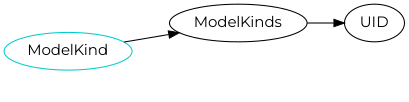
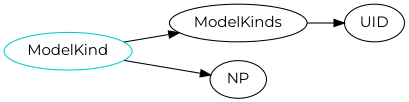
none -> (238, 79)
